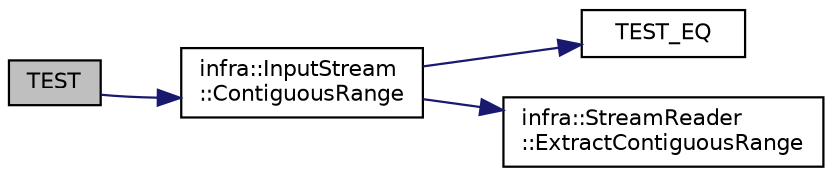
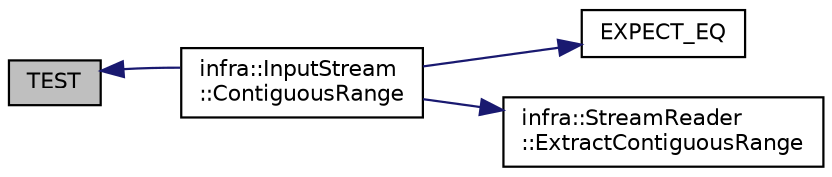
(663, 34) -> (663, 34)
(129, 97) -> (152, 68)
